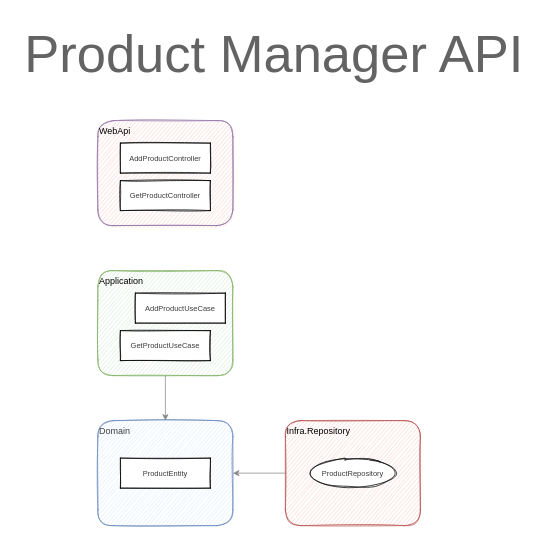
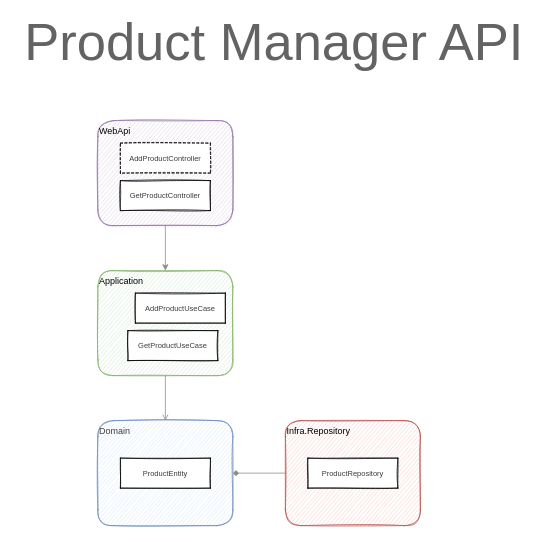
(274, 53) -> (274, 42)
(113, 131) -> (113, 131)
(165, 158) -> (165, 158)
none -> (165, 246)
(165, 345) -> (173, 345)
(165, 414) -> (165, 415)
(239, 473) -> (240, 473)
(353, 473) -> (353, 473)
